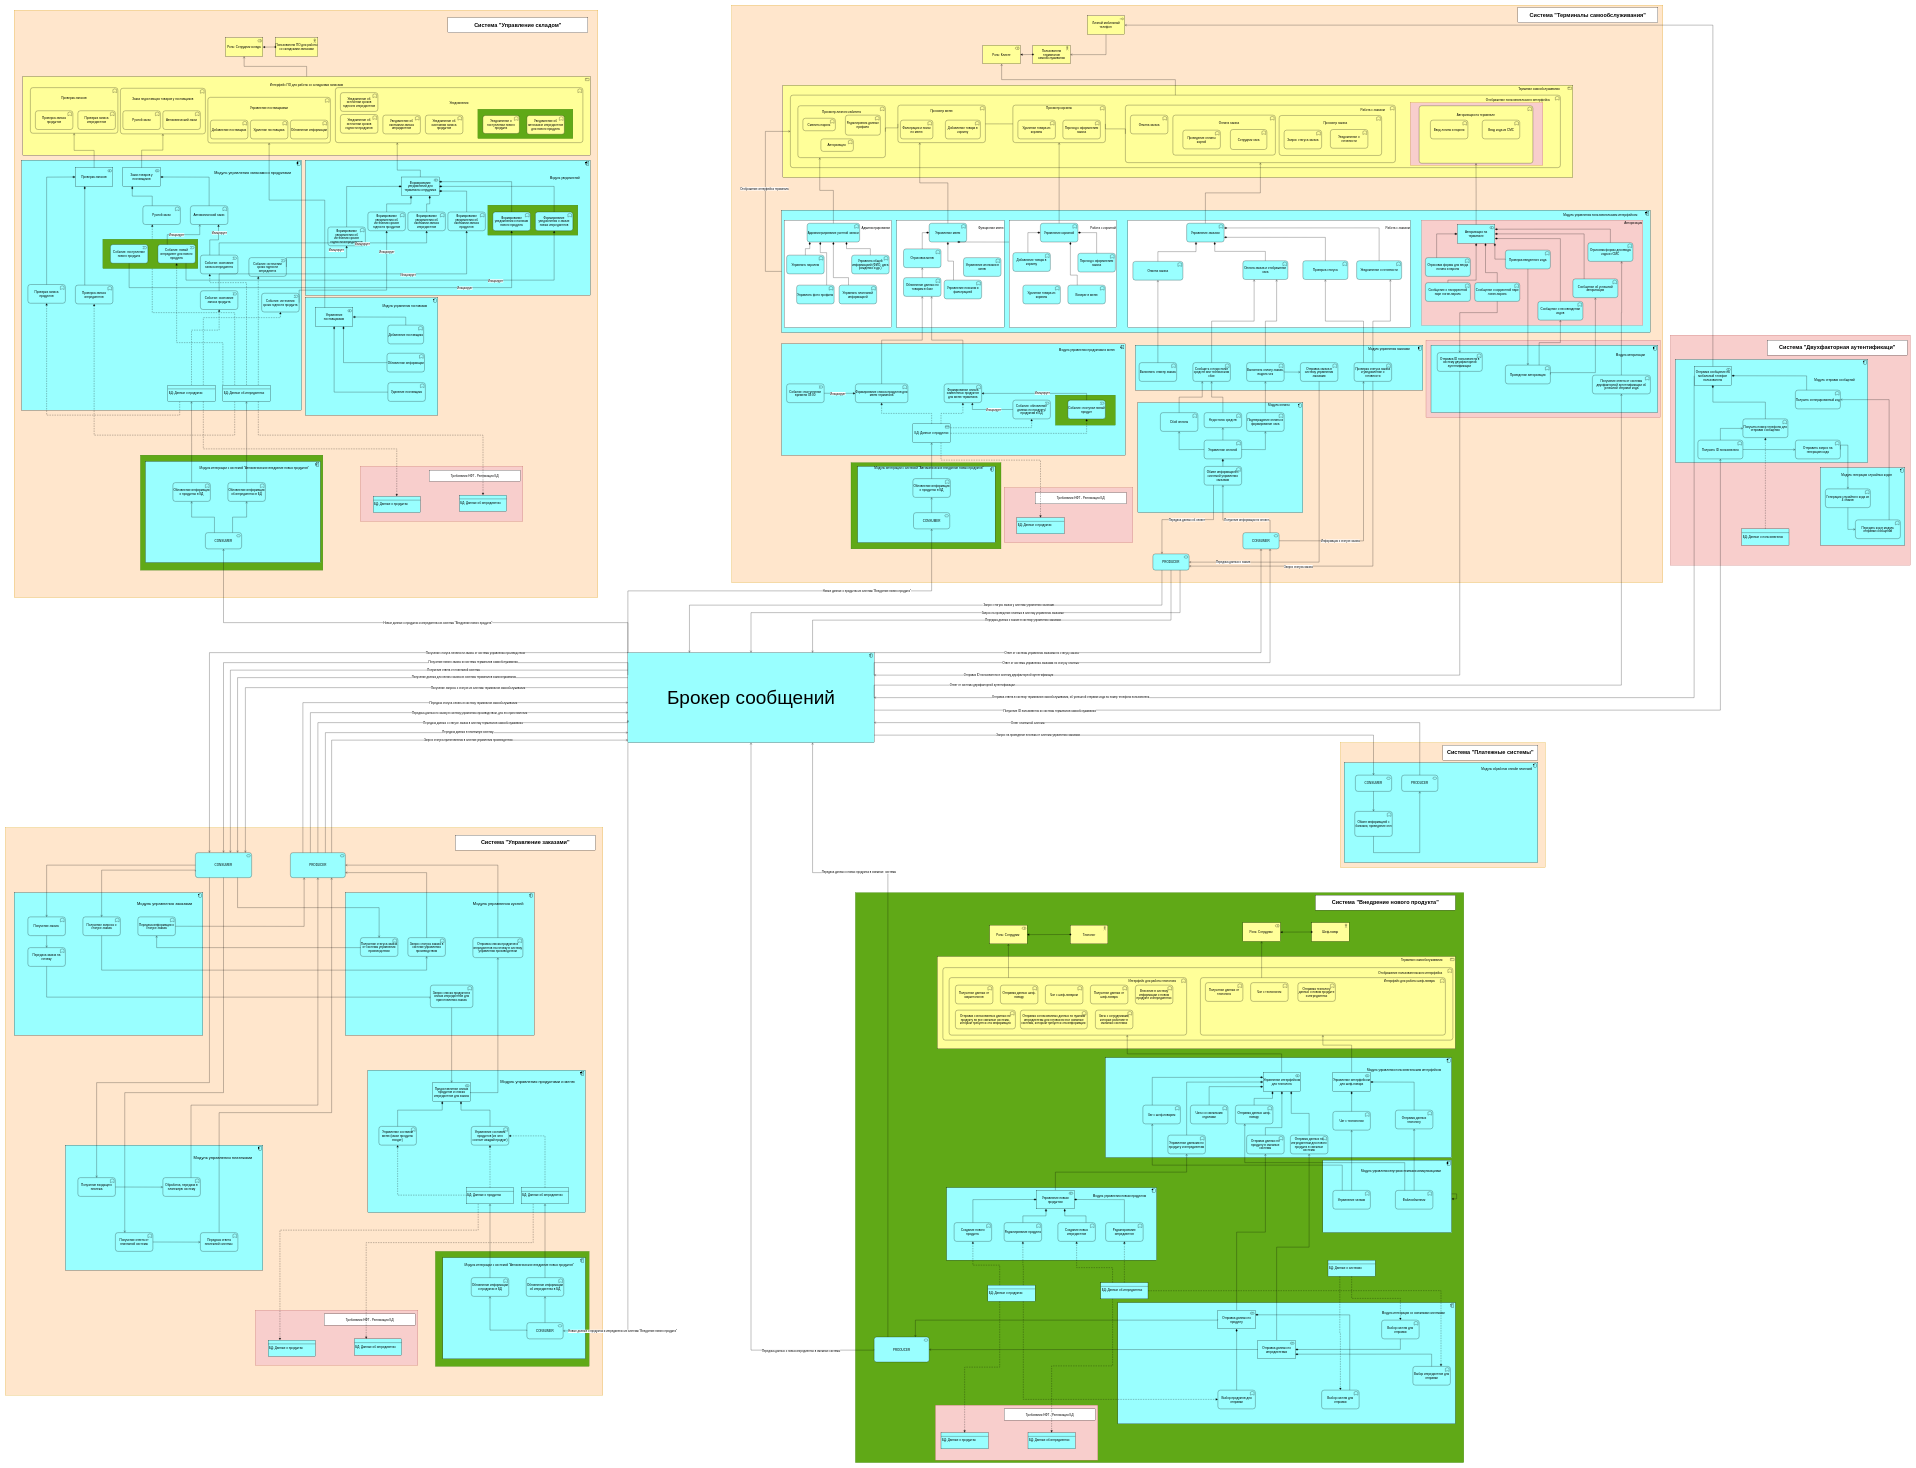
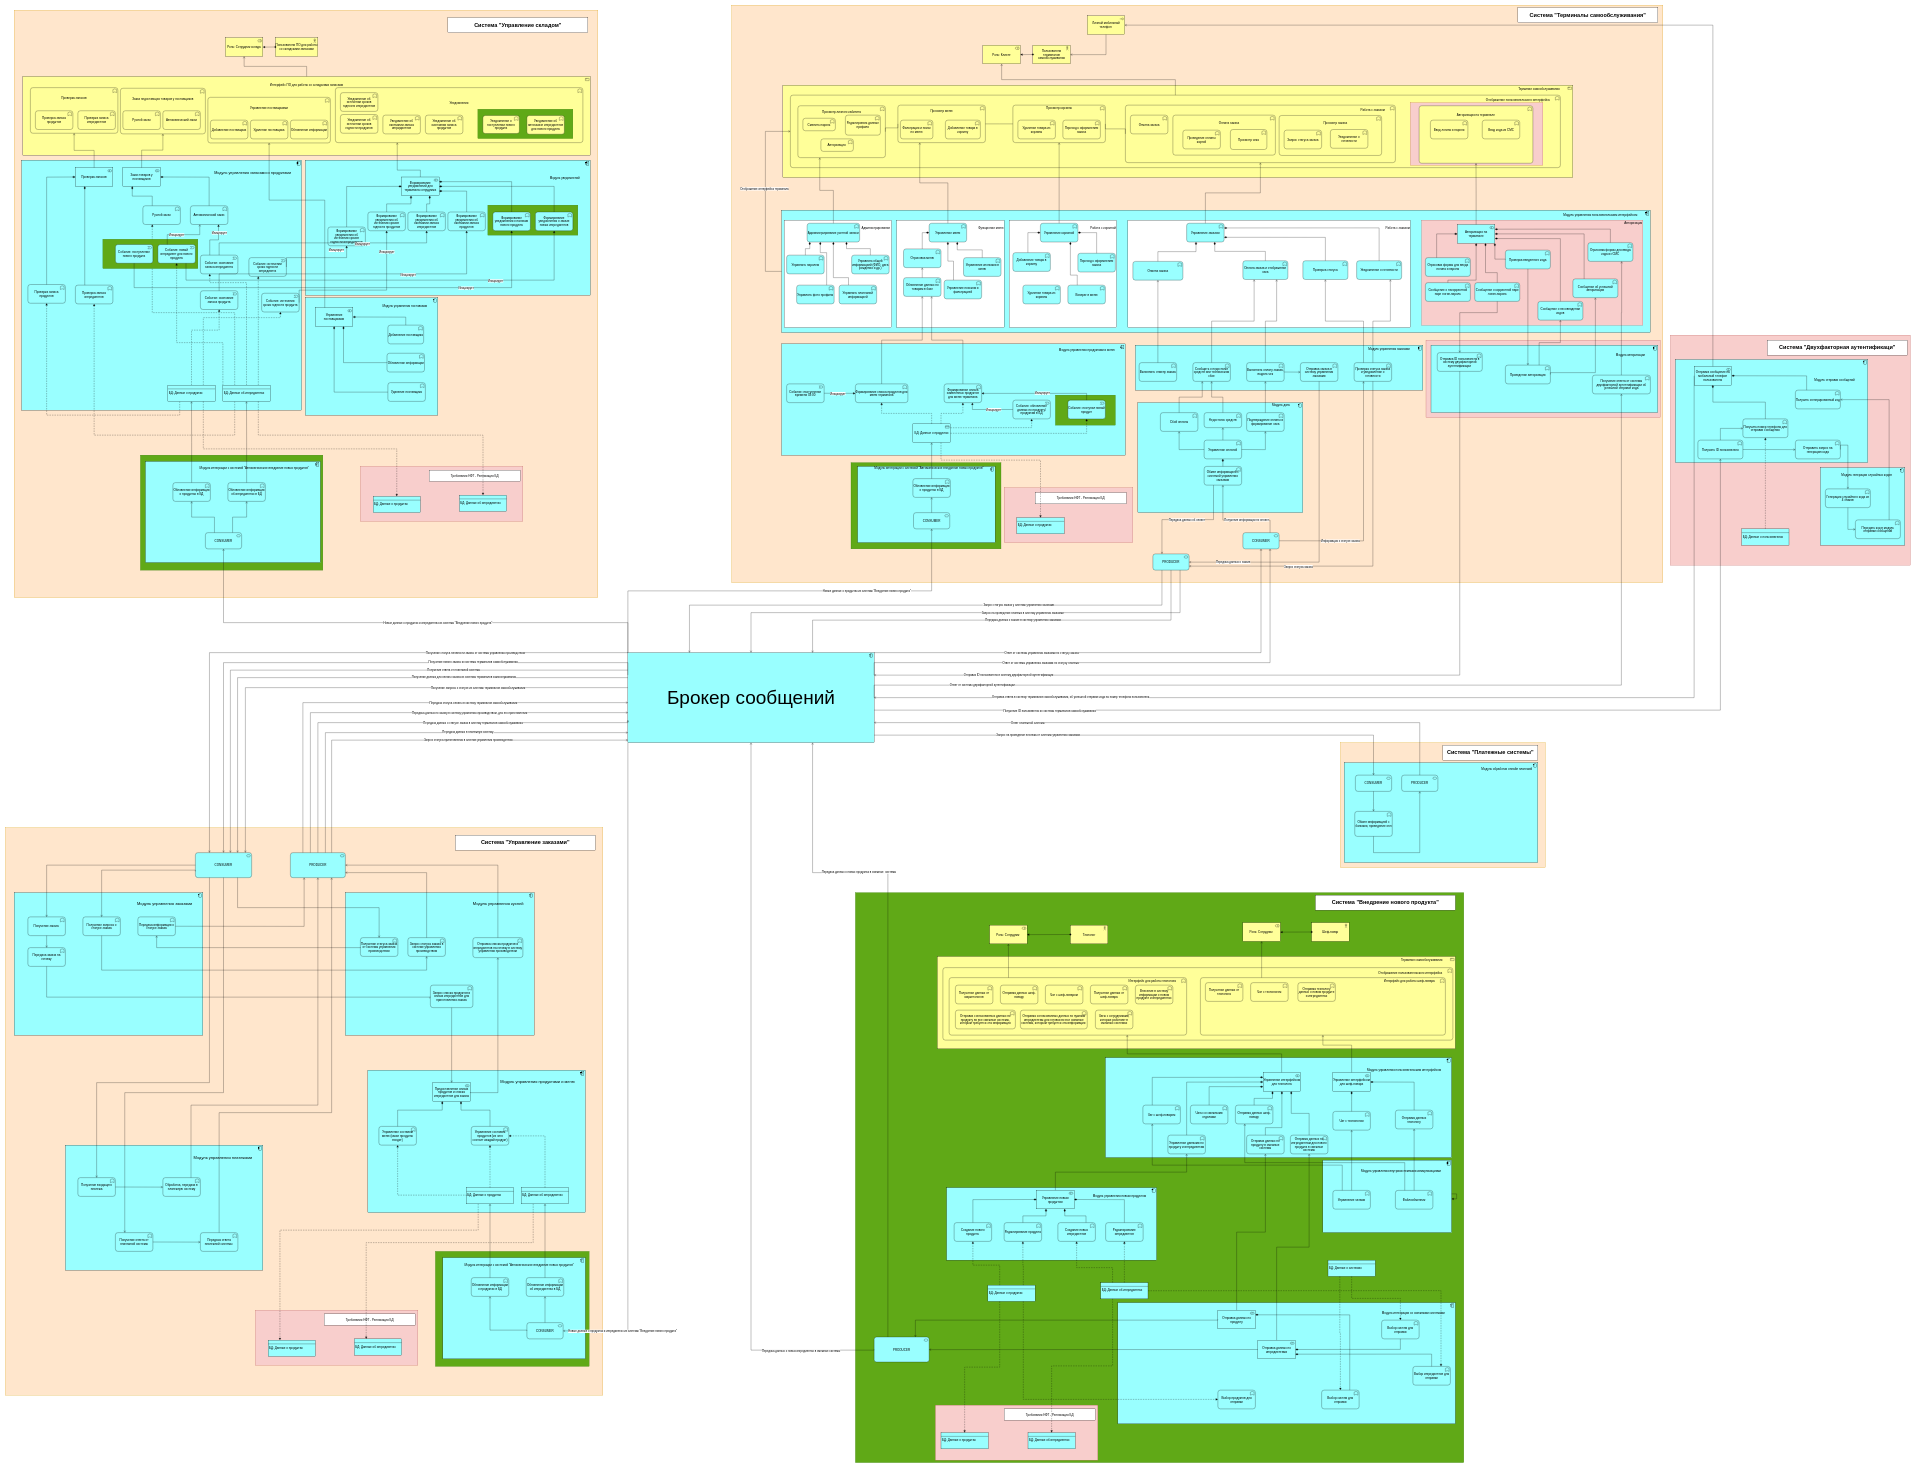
(1248, 140) -> (1248, 140)
(960, 242) -> (957, 245)
(129, 254) -> (134, 254)
(1292, 458) -> (1293, 458)
(1236, 1332) -> none
